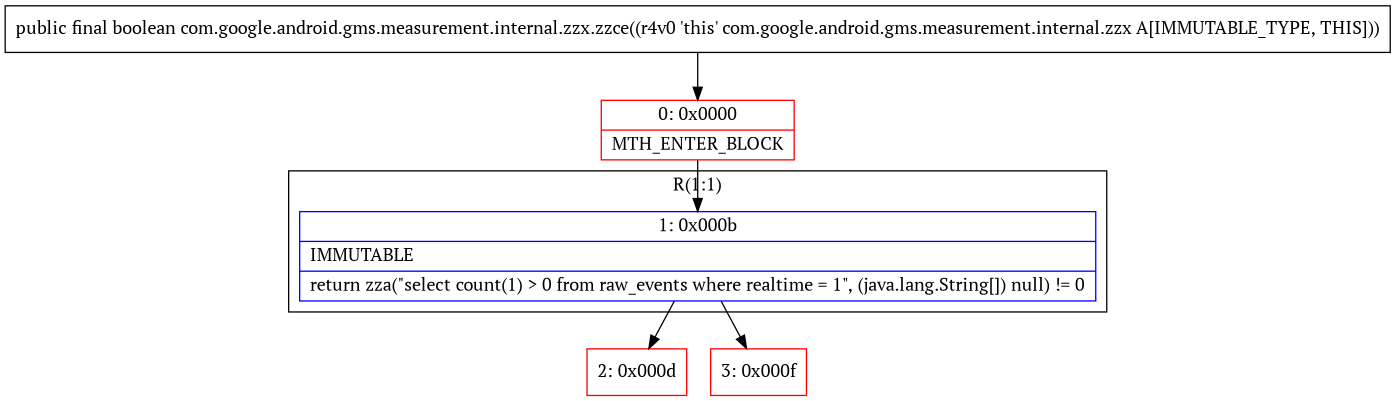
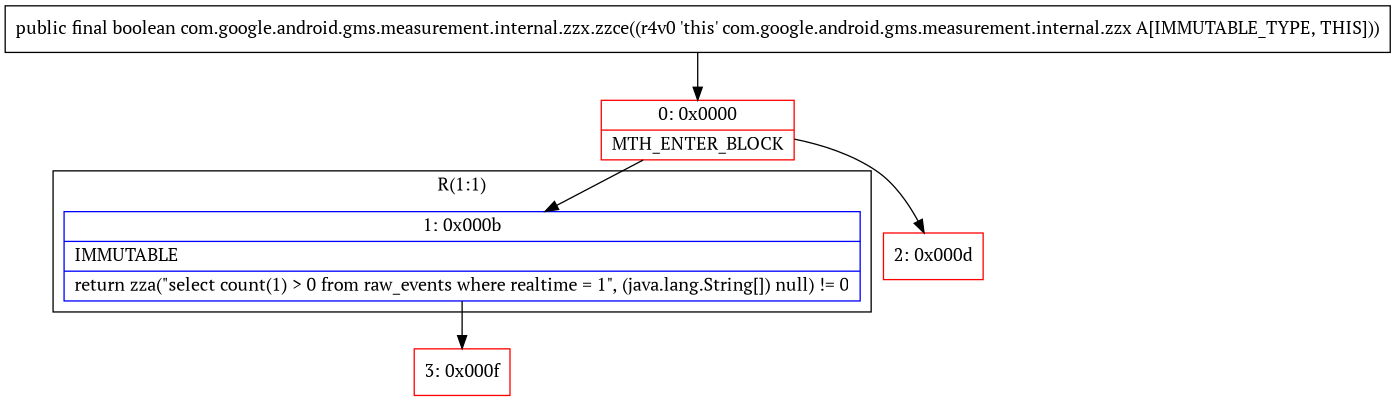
(664, 320) -> (860, 161)
